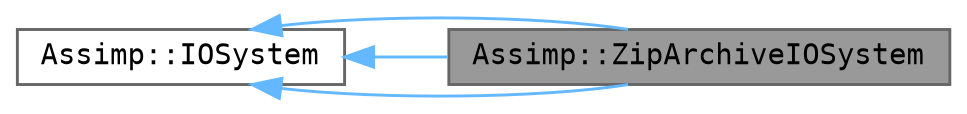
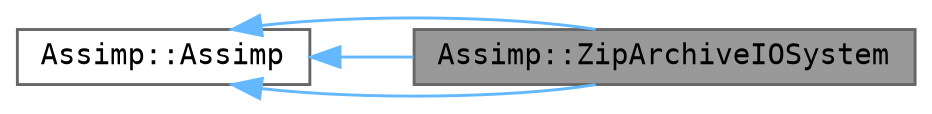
(181, 57) -> (164, 57)
